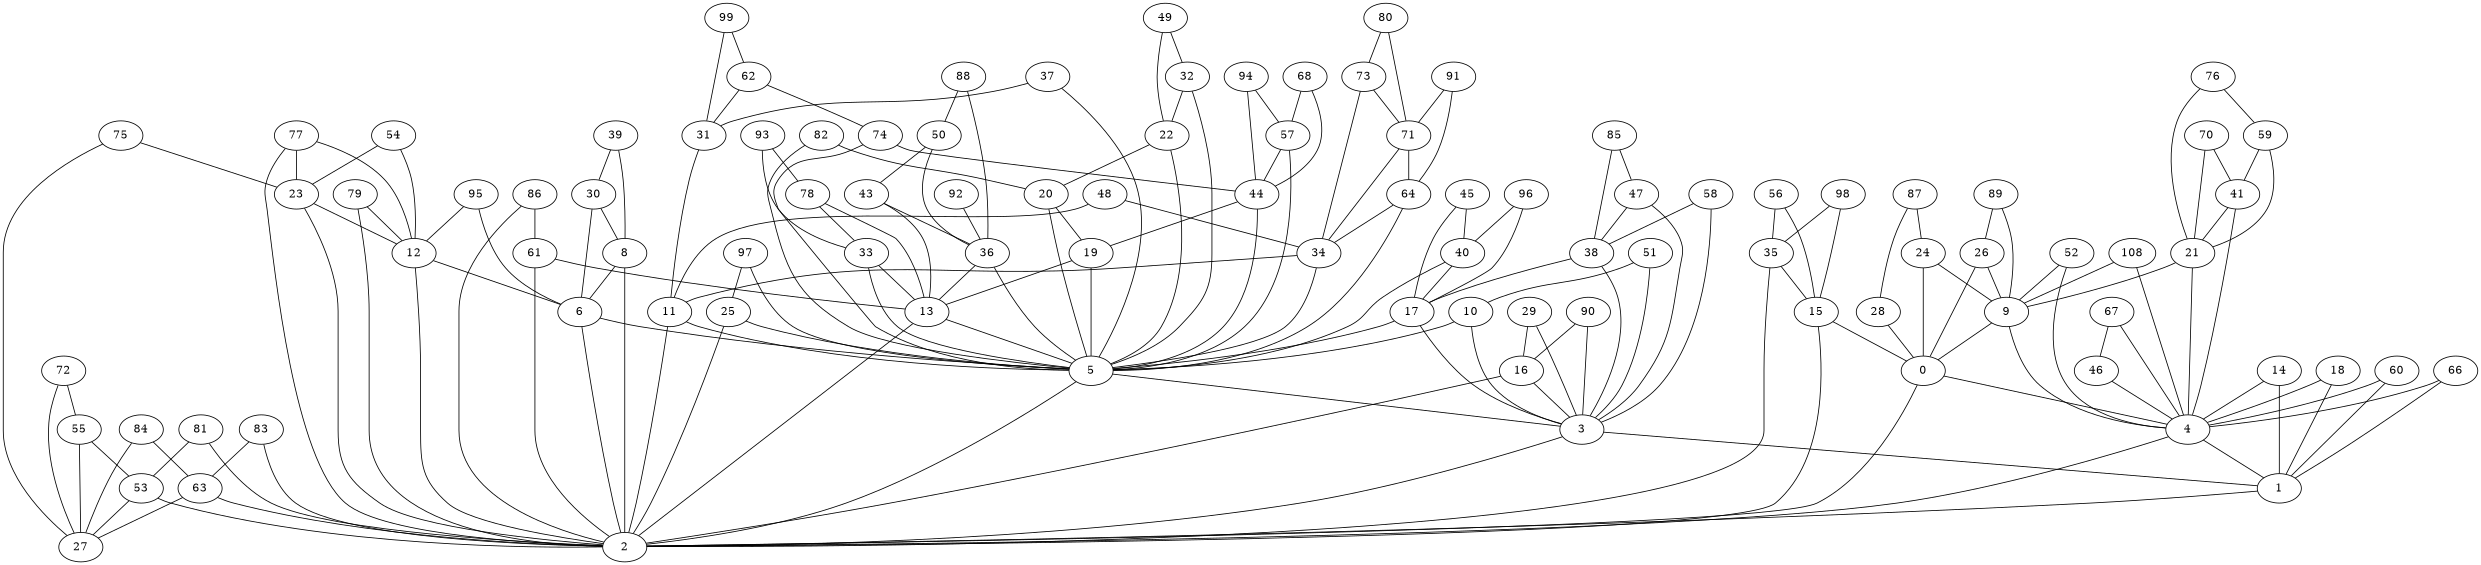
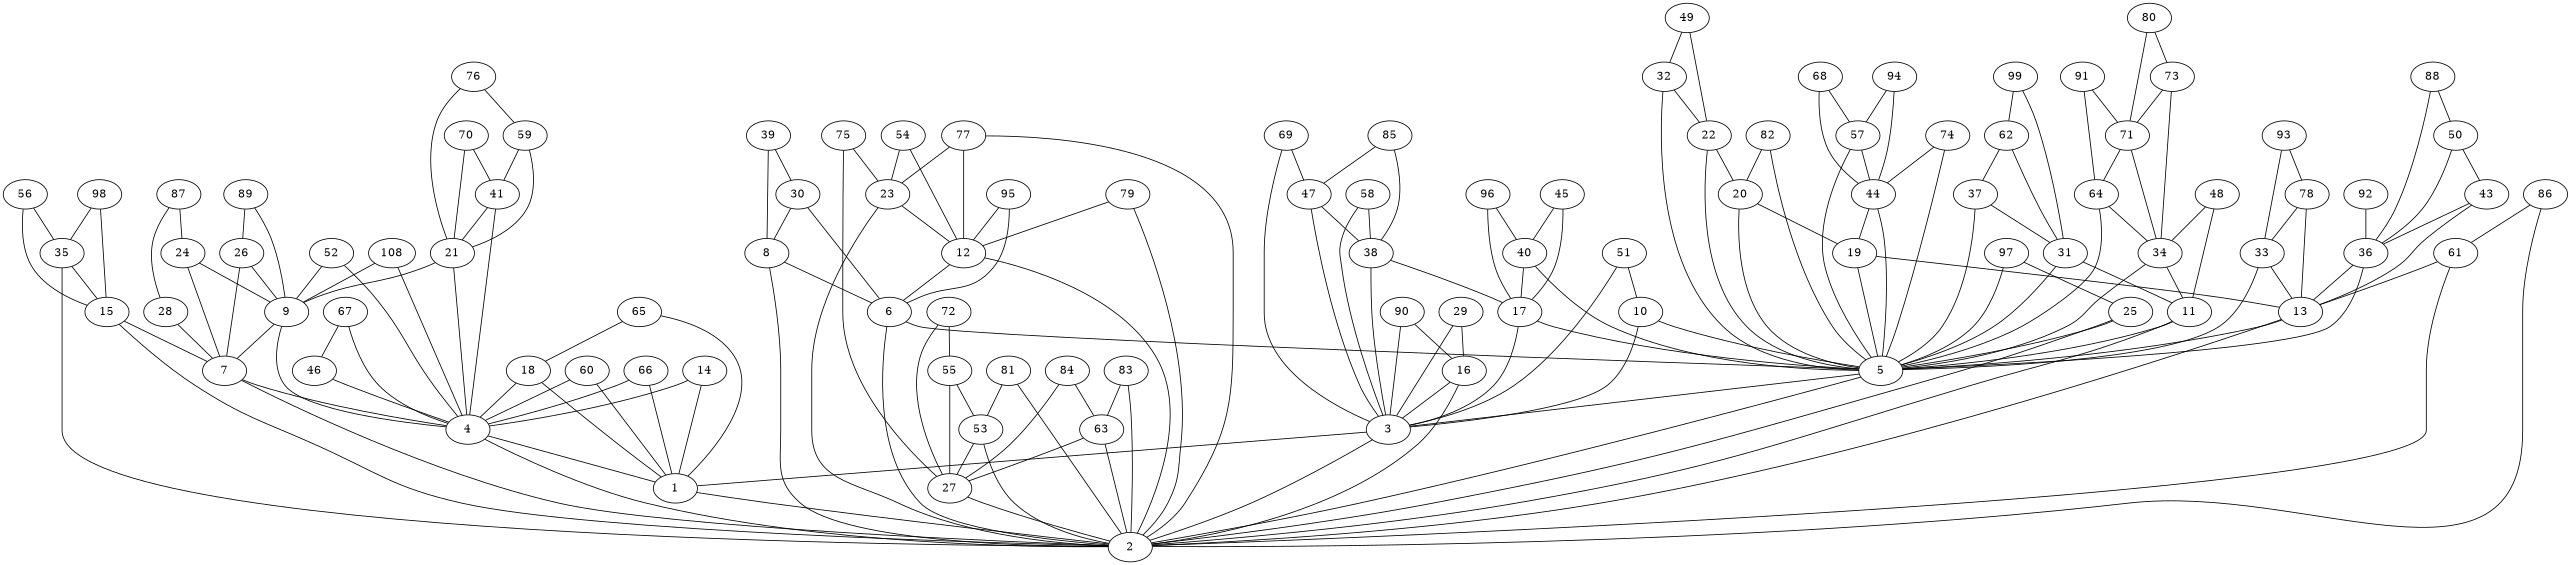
(825, 109) -> (1991, 165)
none -> (1286, 136)
none -> (639, 312)
none -> (1988, 330)
(1923, 371) -> (225, 371)
none -> (1021, 515)
